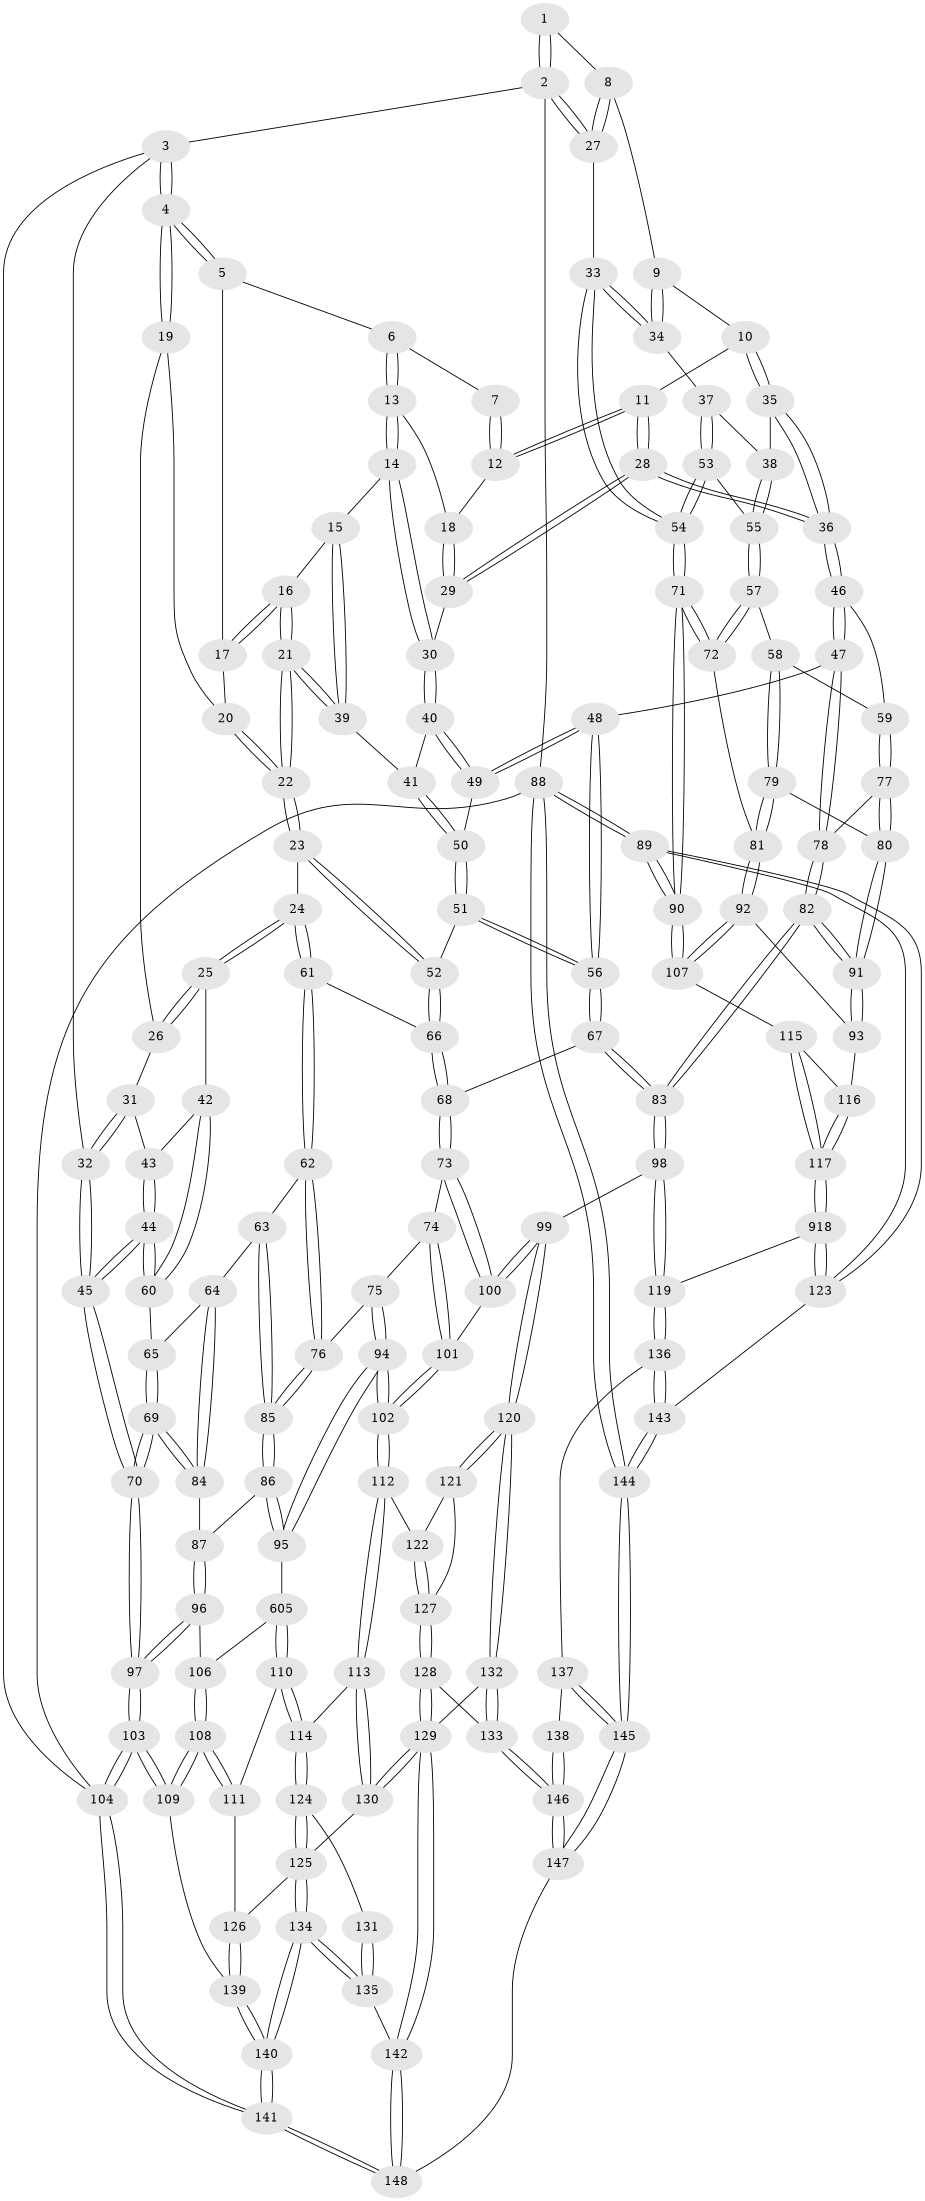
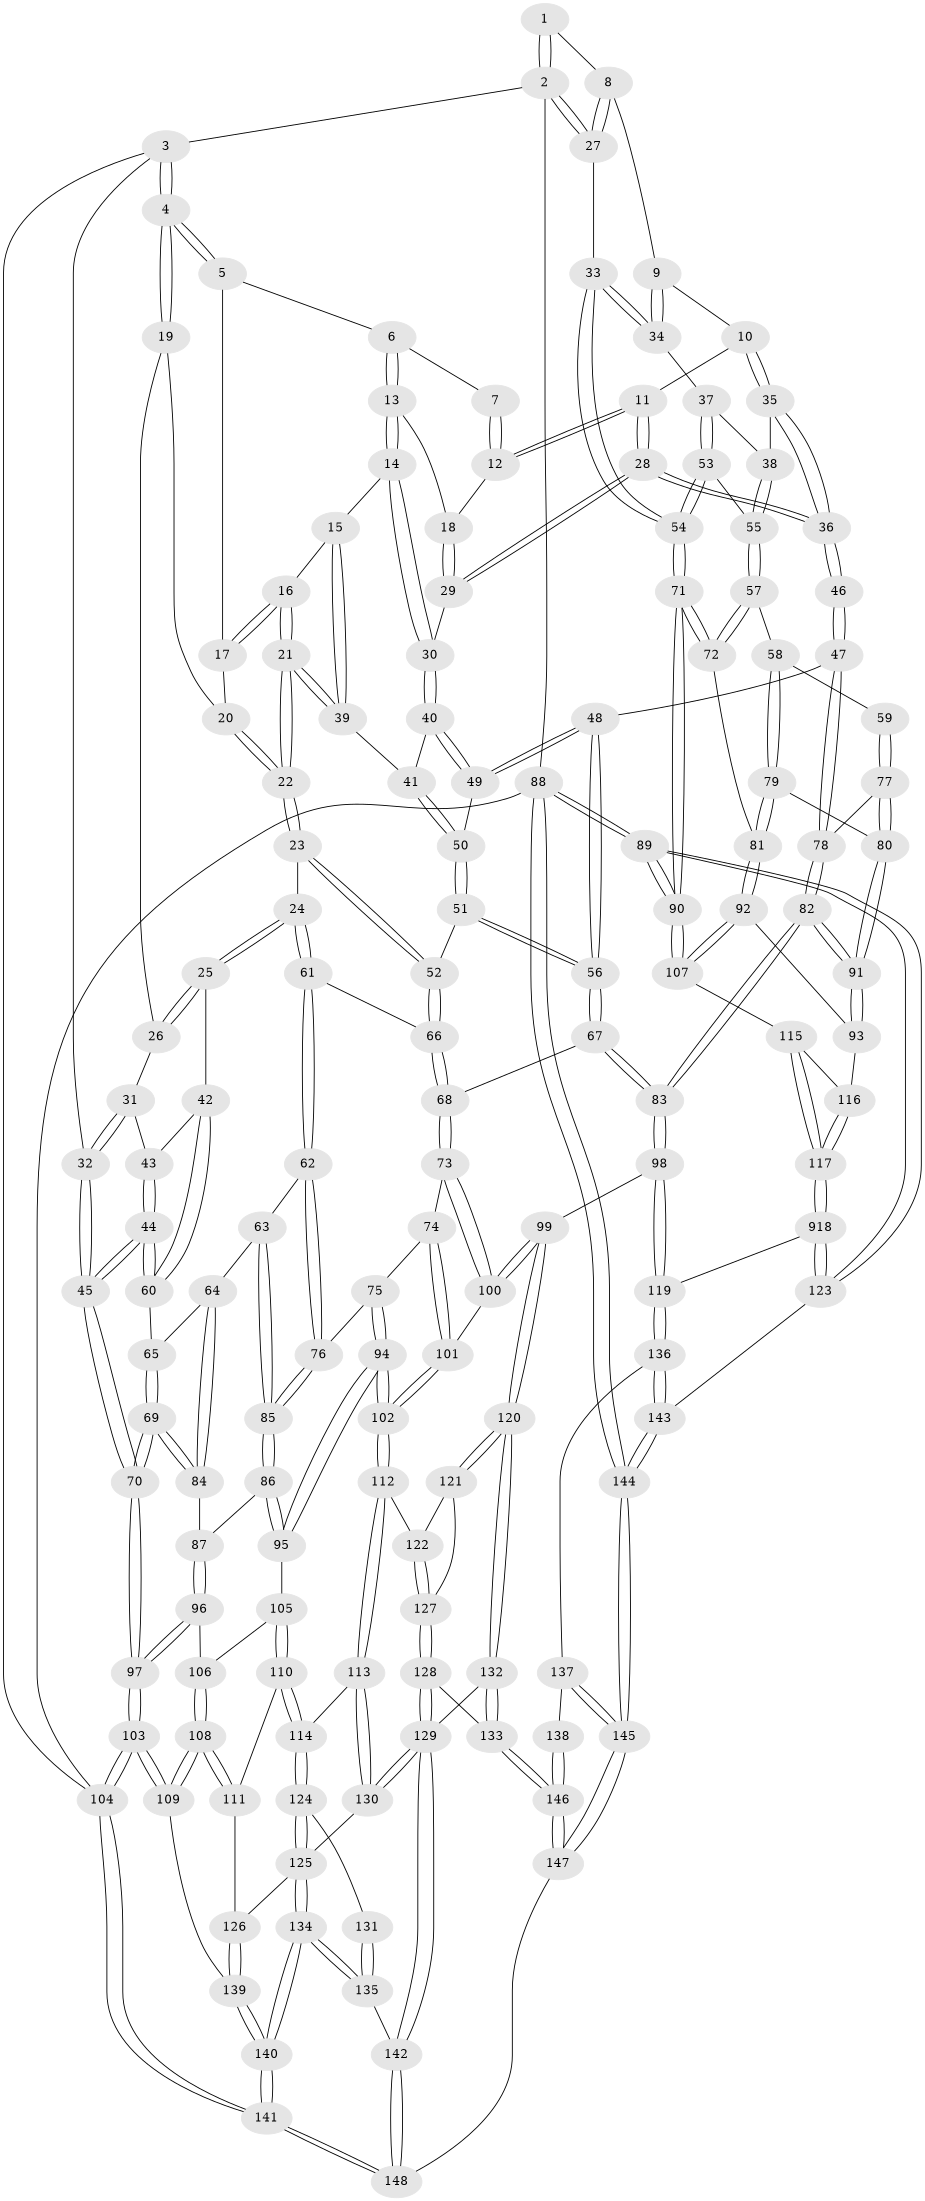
(875, 652) -> none
(282, 1609) -> (282, 1609)
